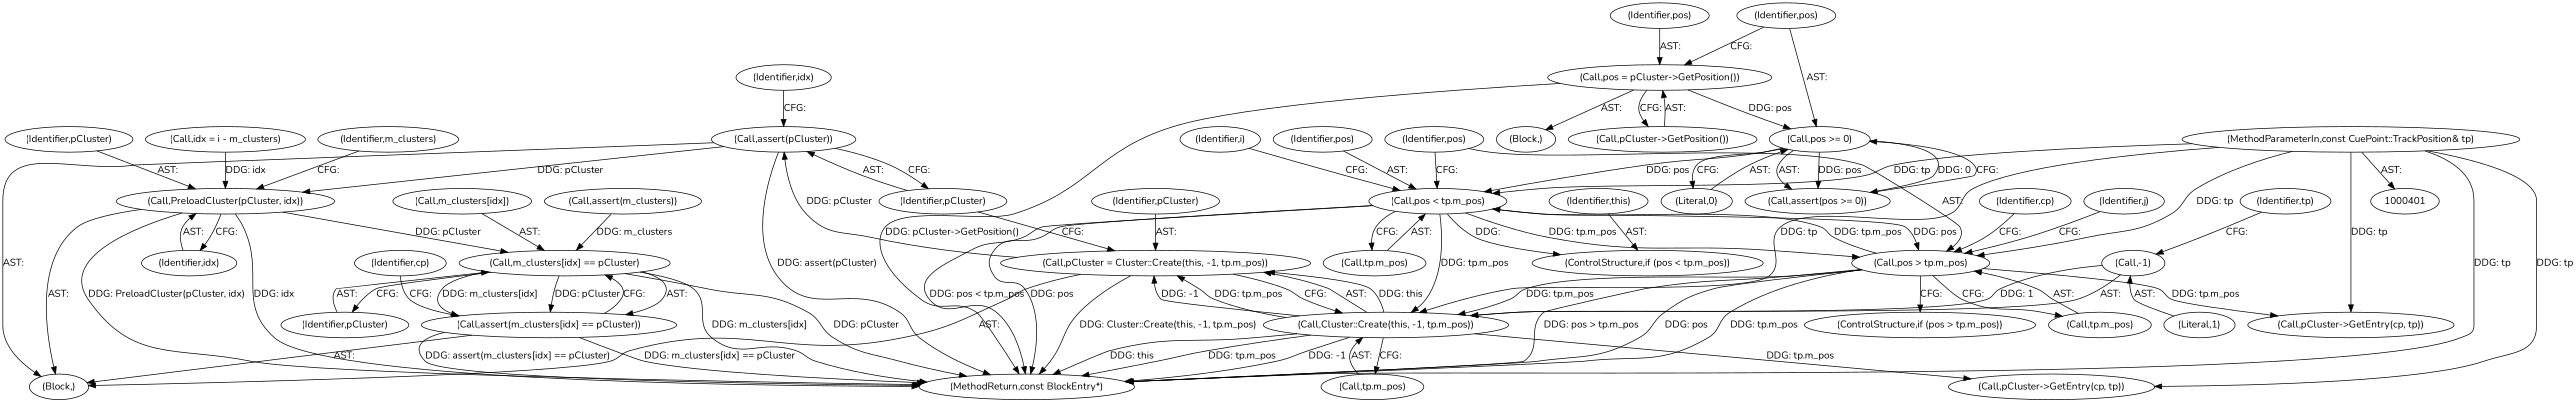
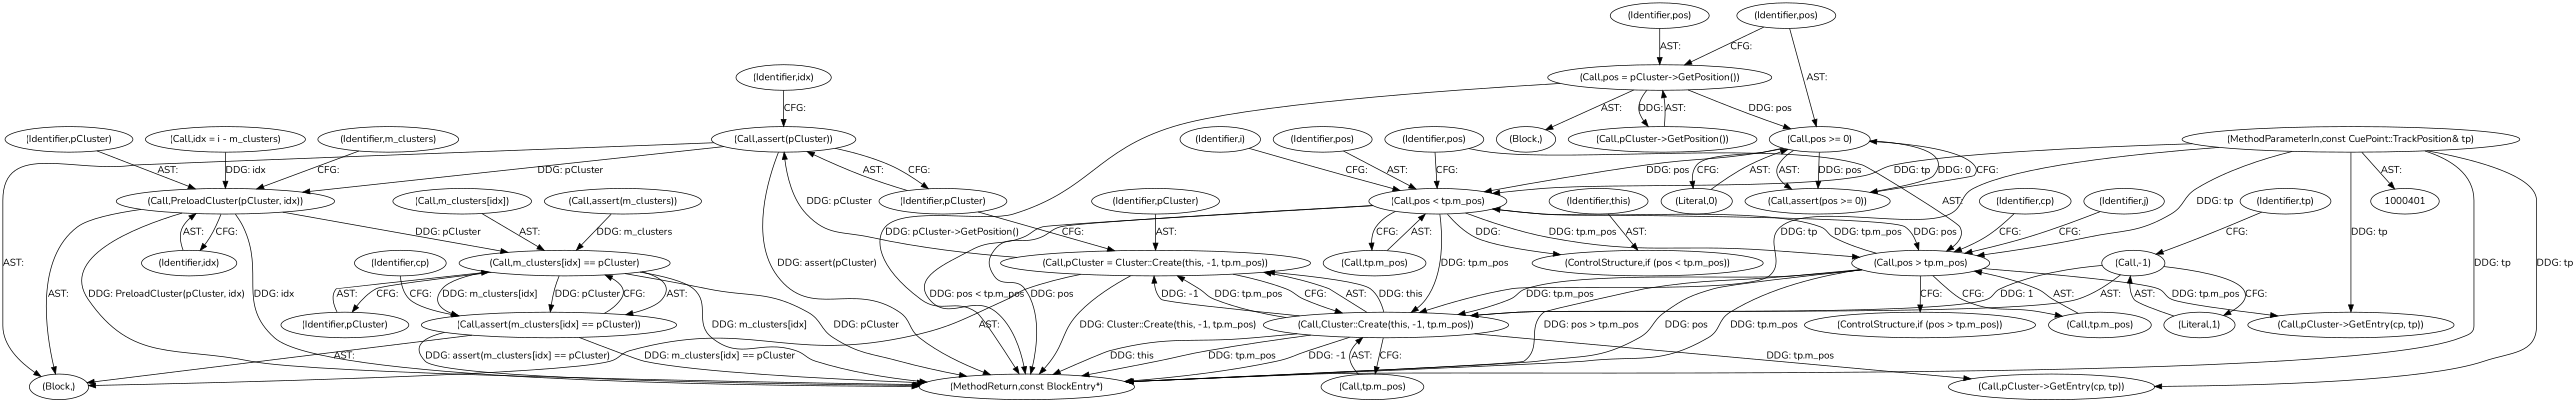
(1652, 108) -> (1652, 108)
none -> (2220, 277)
